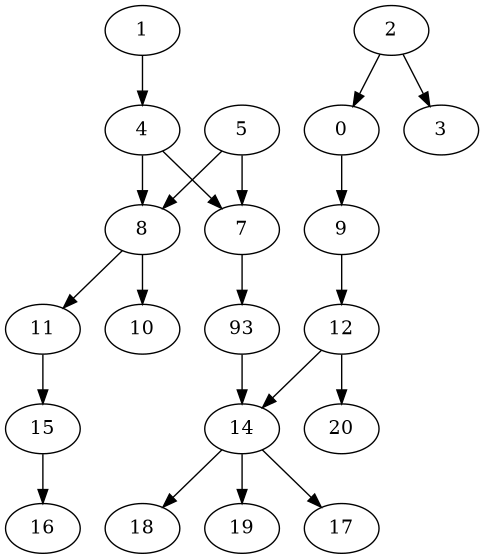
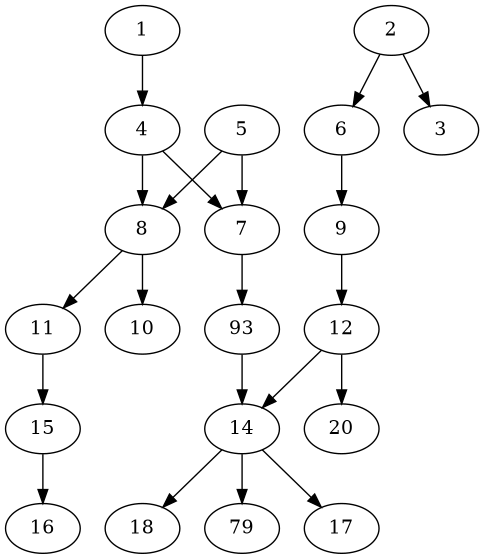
(342, 130) -> (342, 130)
(242, 528) -> (242, 528)
